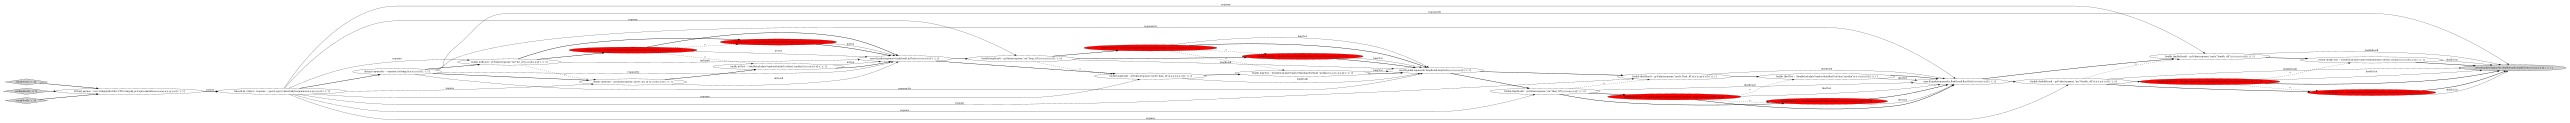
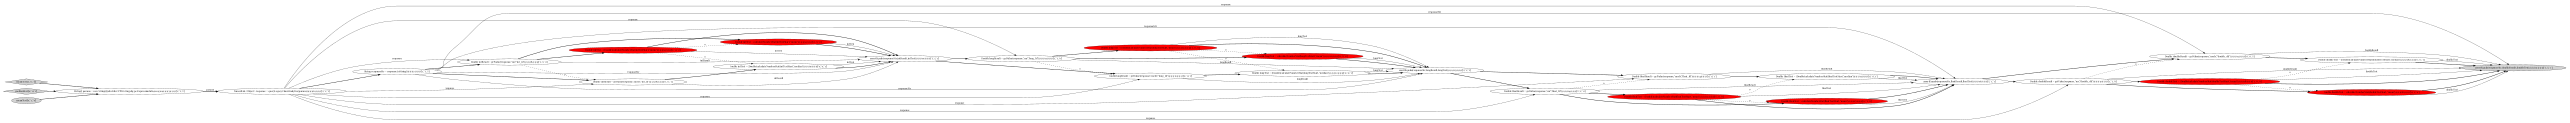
(26, 101) -> (26, 101)
